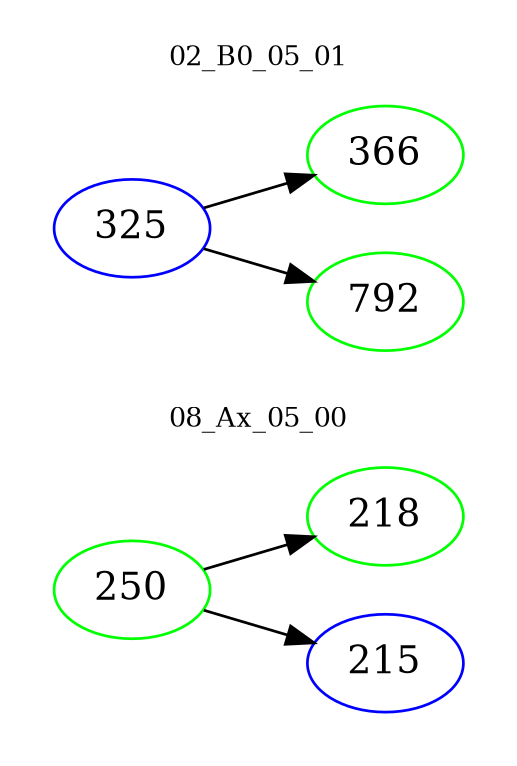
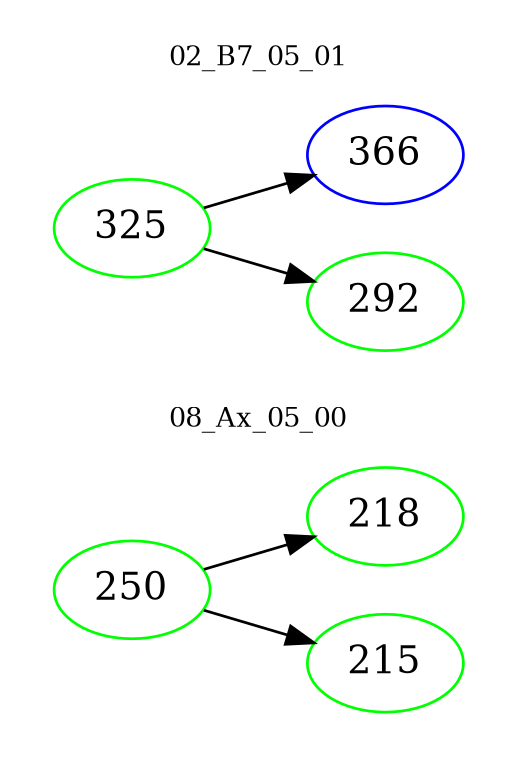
(259, 58) -> (259, 58)
(385, 155) -> (385, 155)
(132, 228) -> (132, 228)
(385, 302) -> (385, 302)
(385, 663) -> (385, 663)
